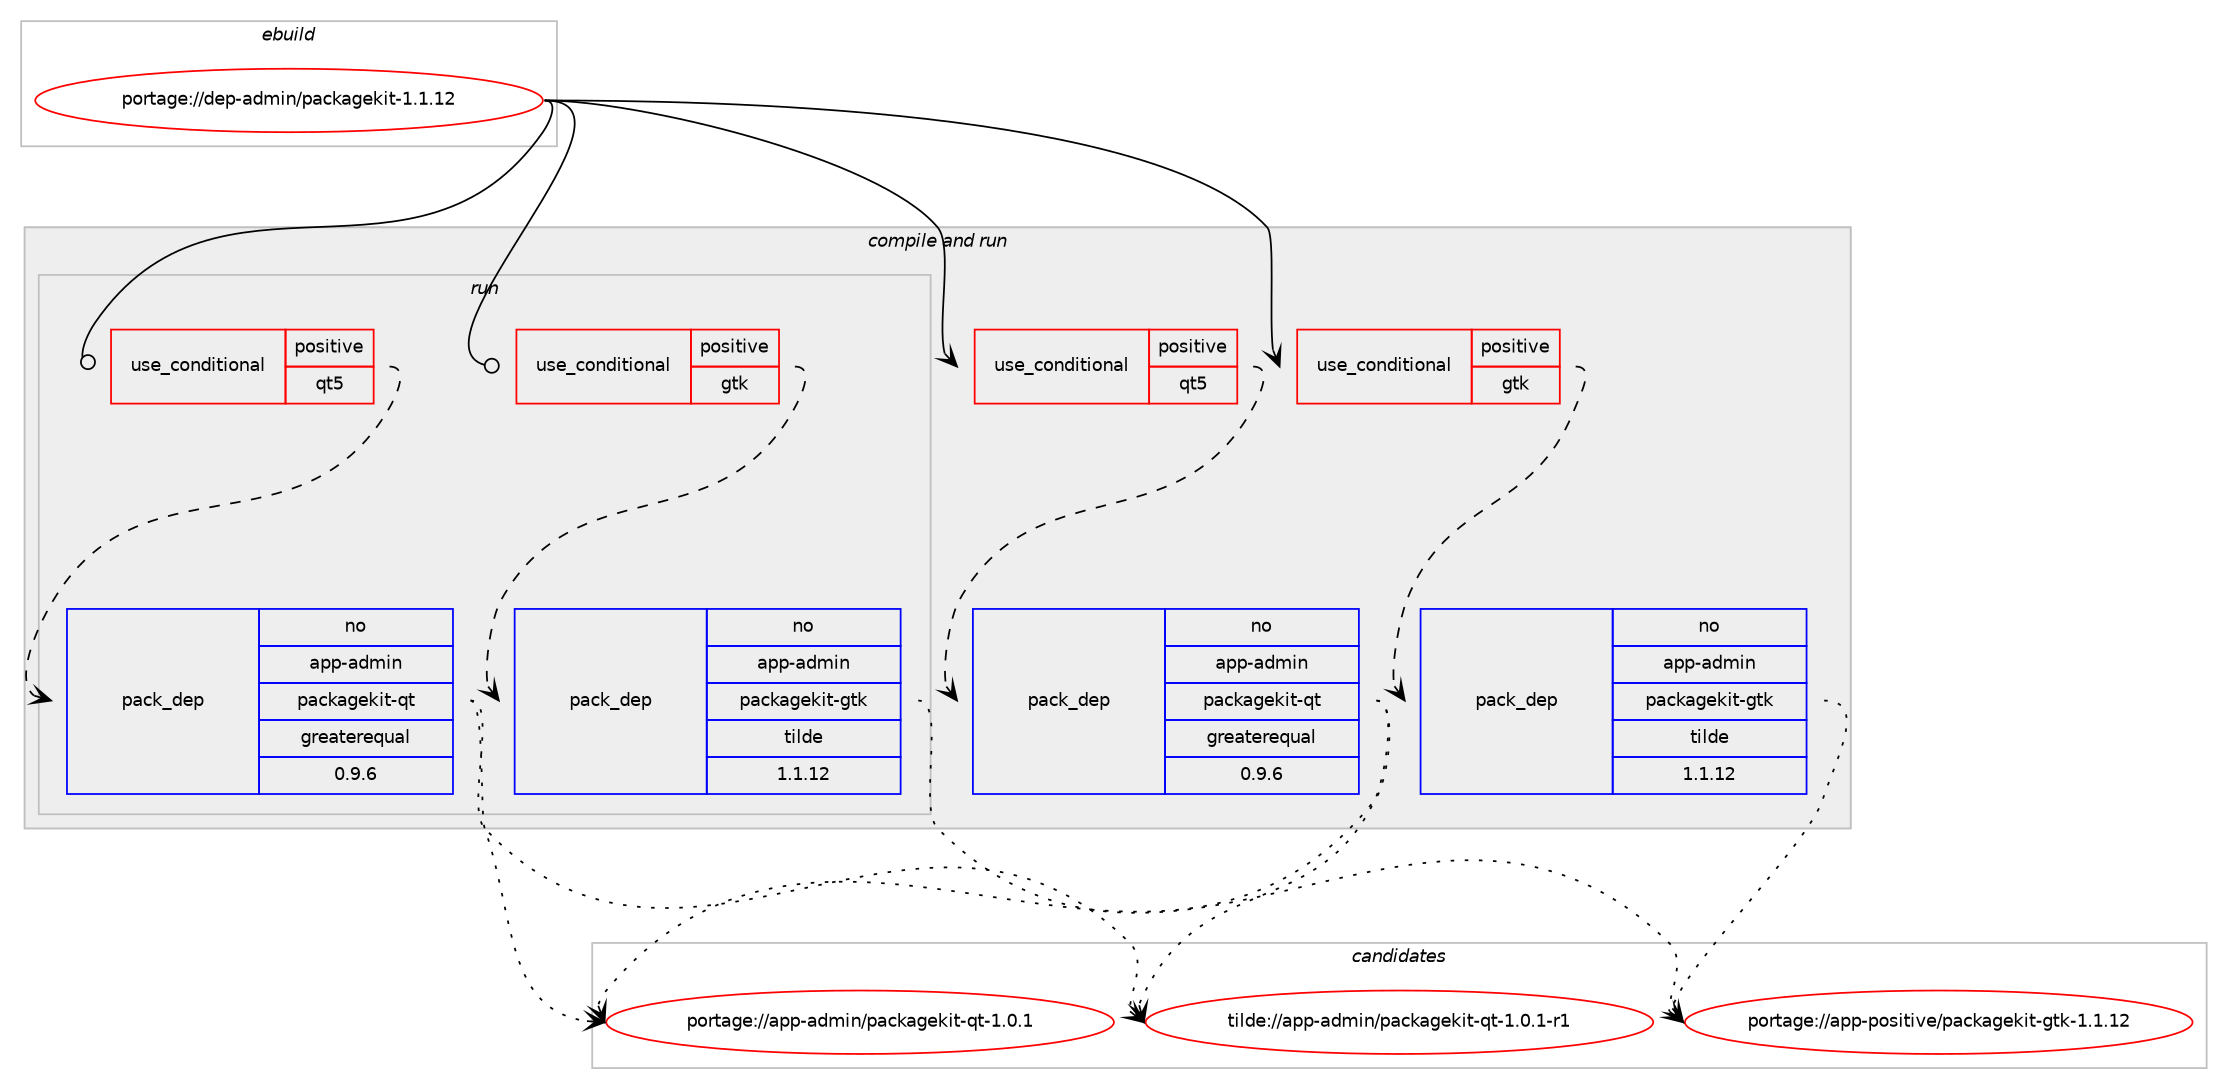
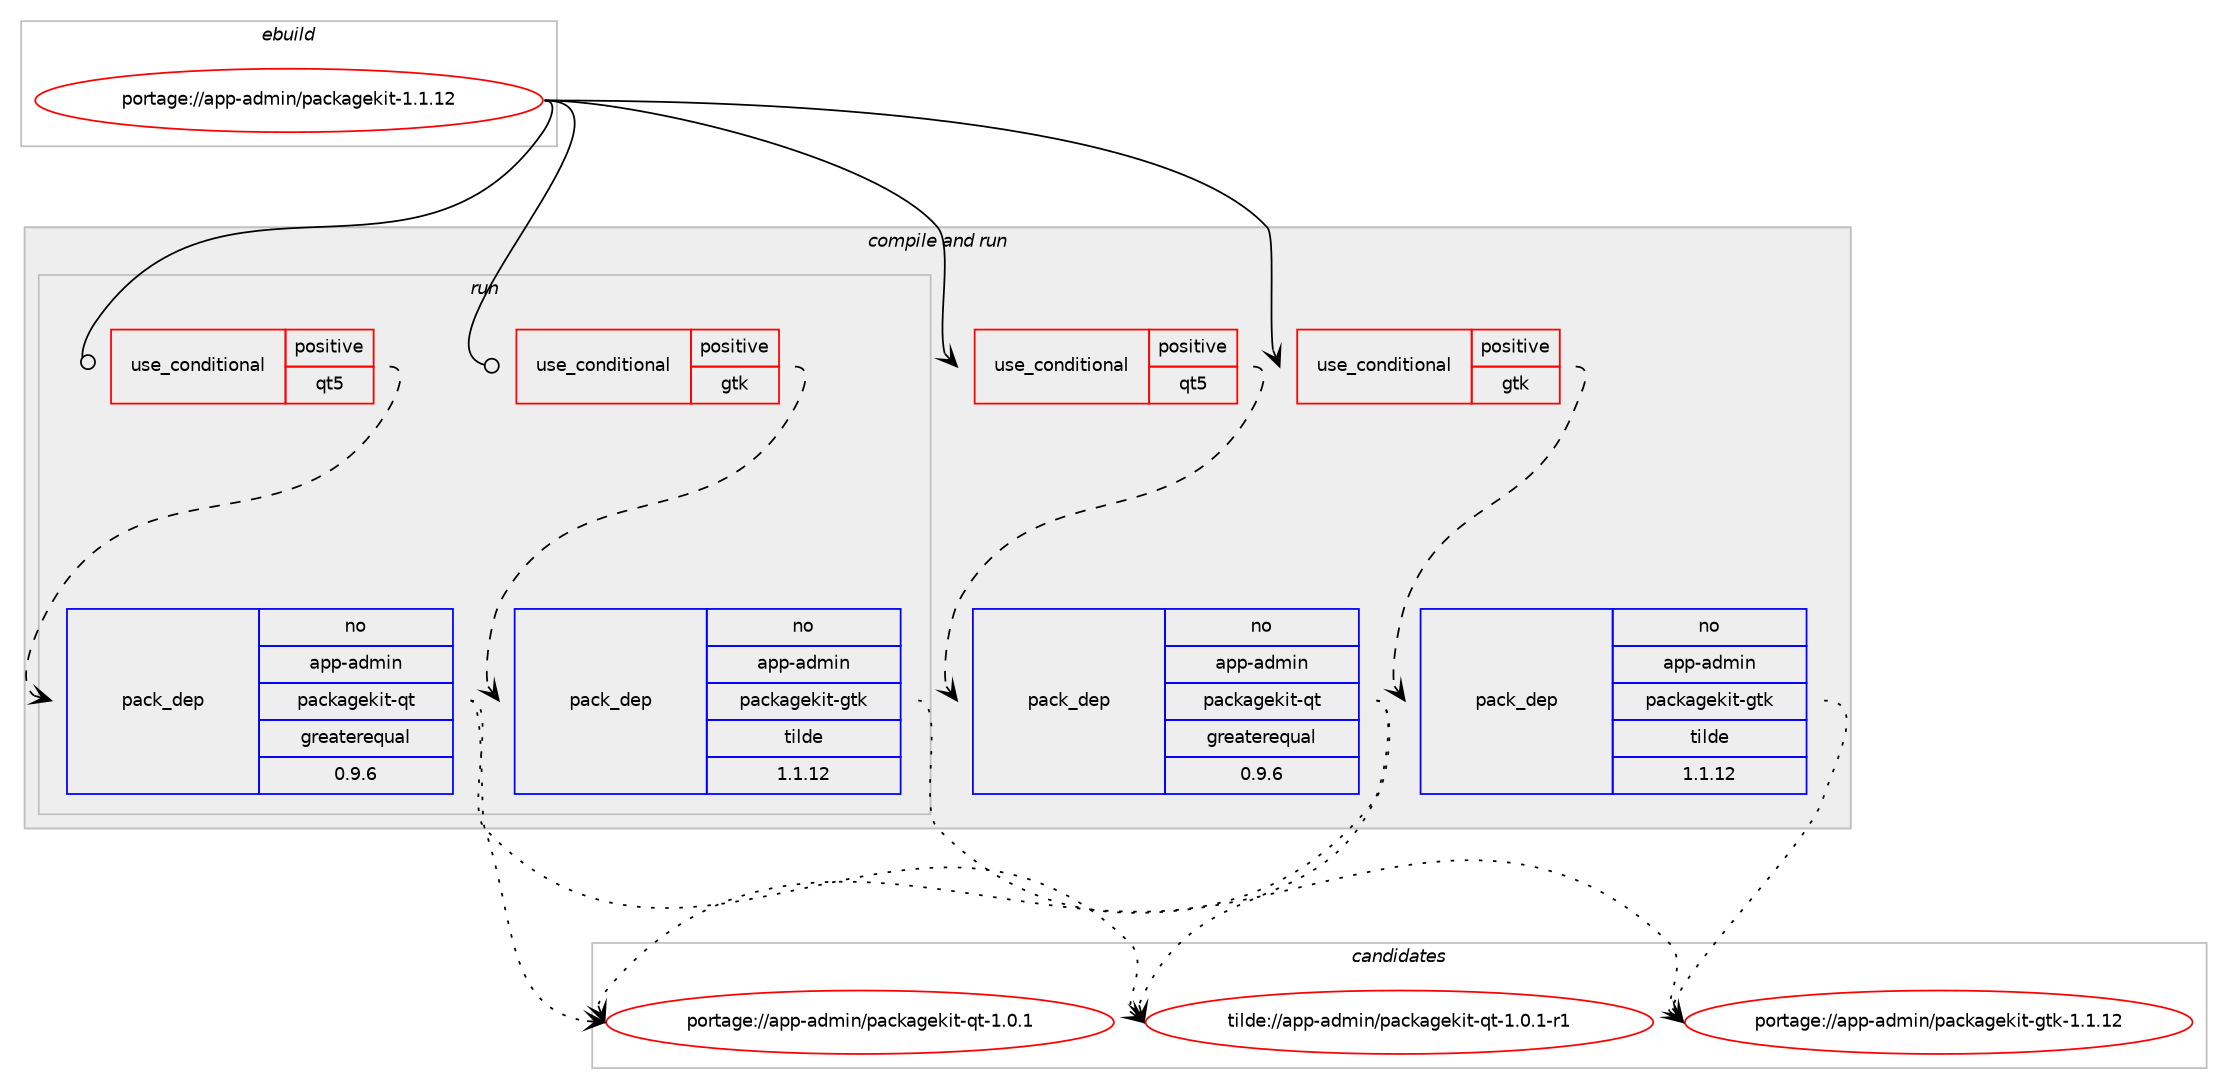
(289, 100) -> (289, 100)
(1939, 1022) -> (1939, 1022)
